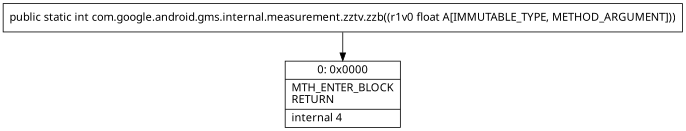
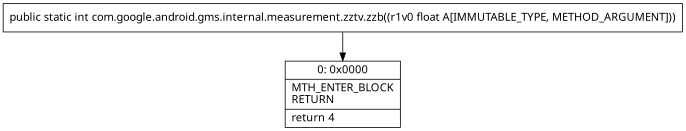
(317, 118) -> (313, 118)
